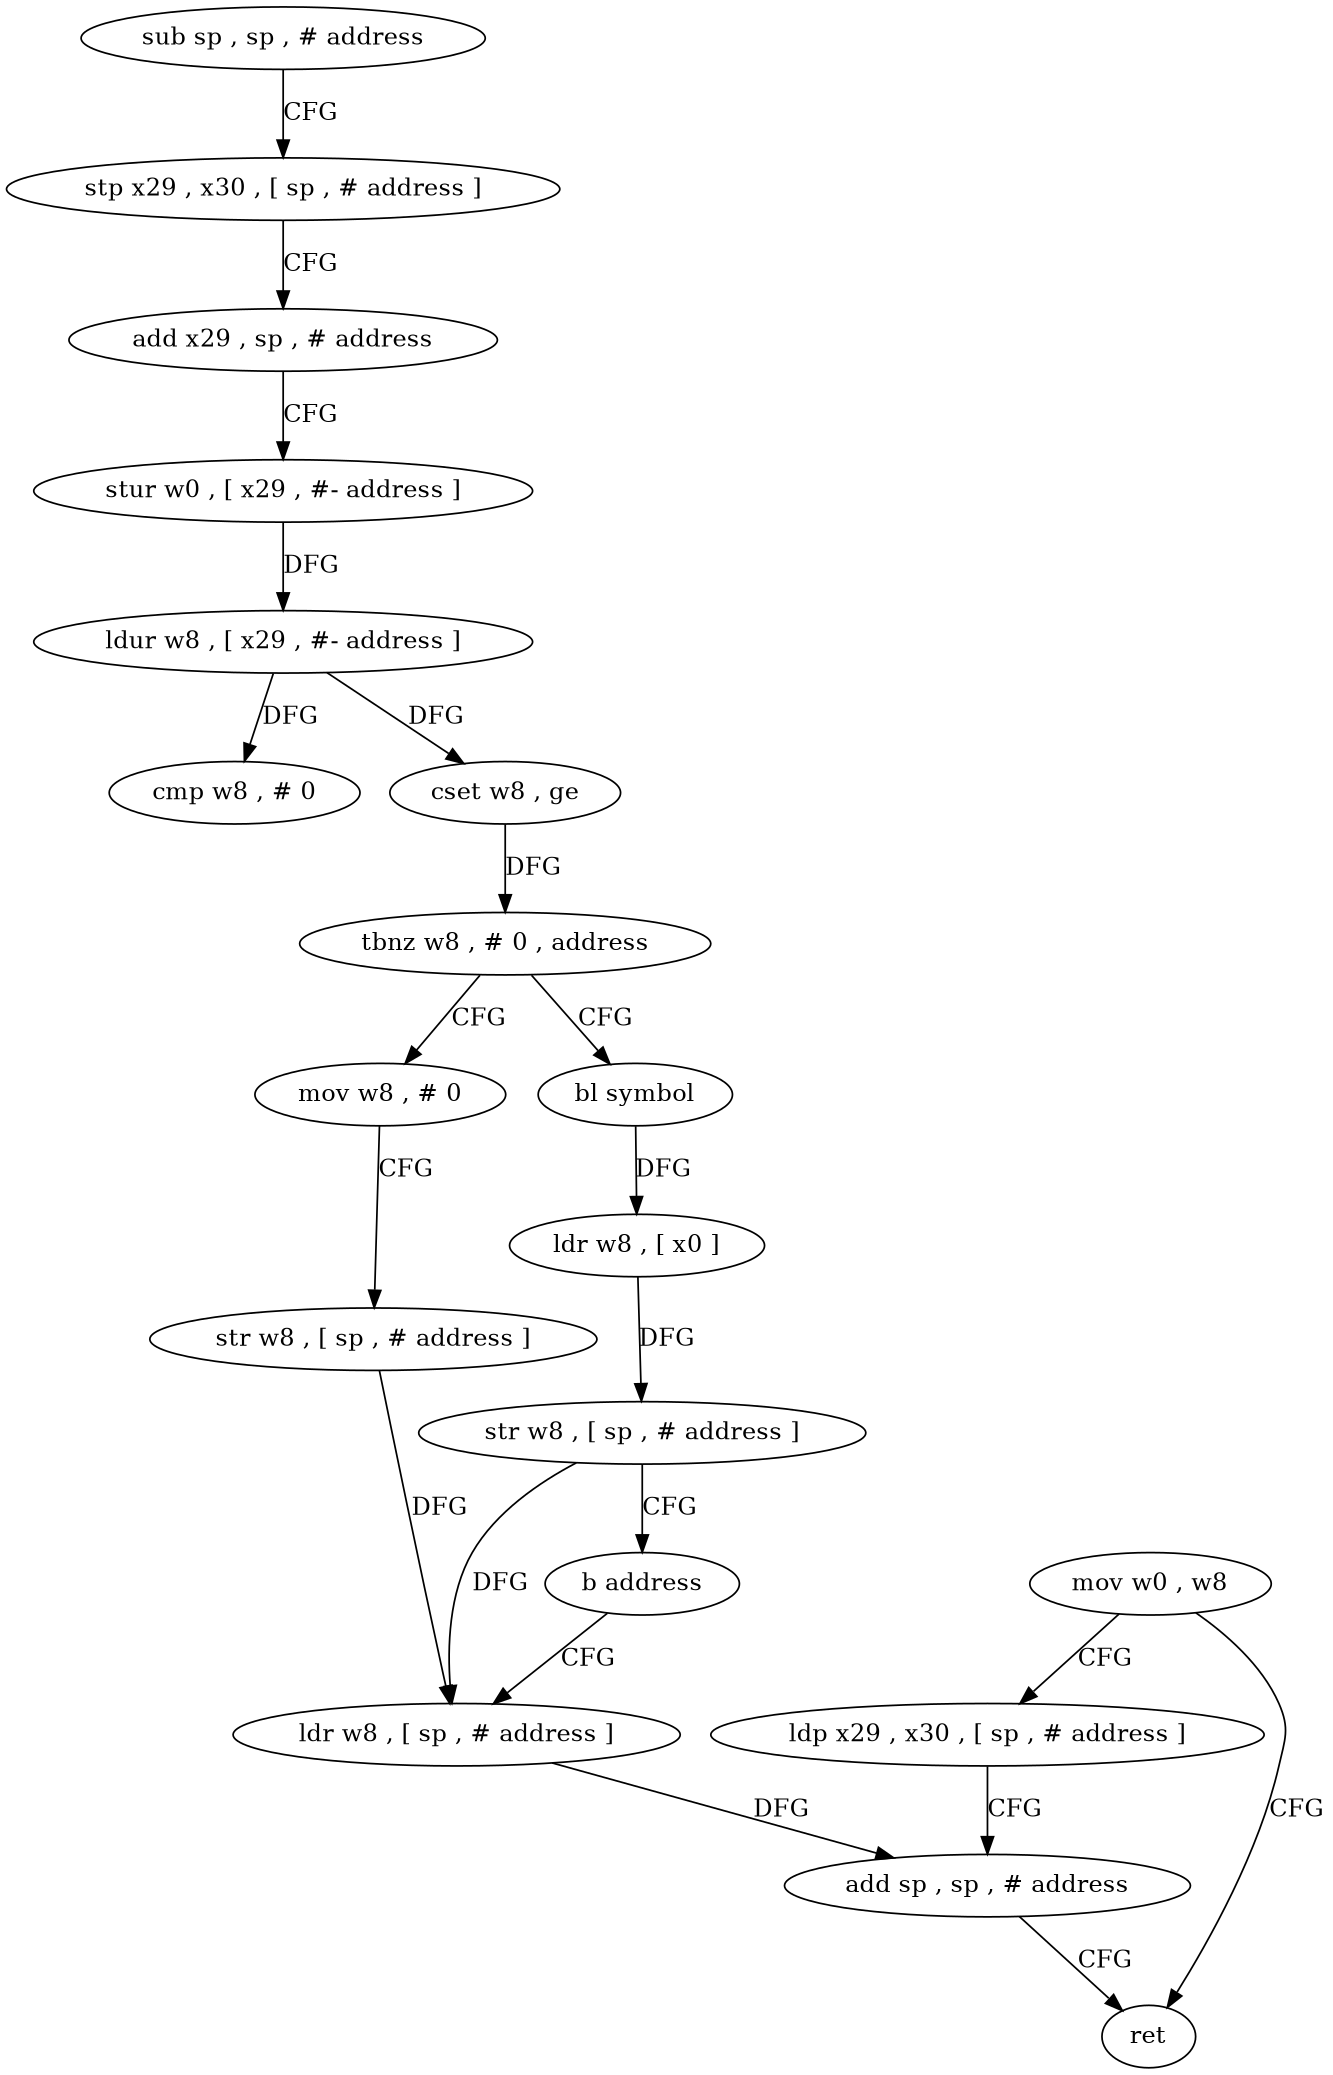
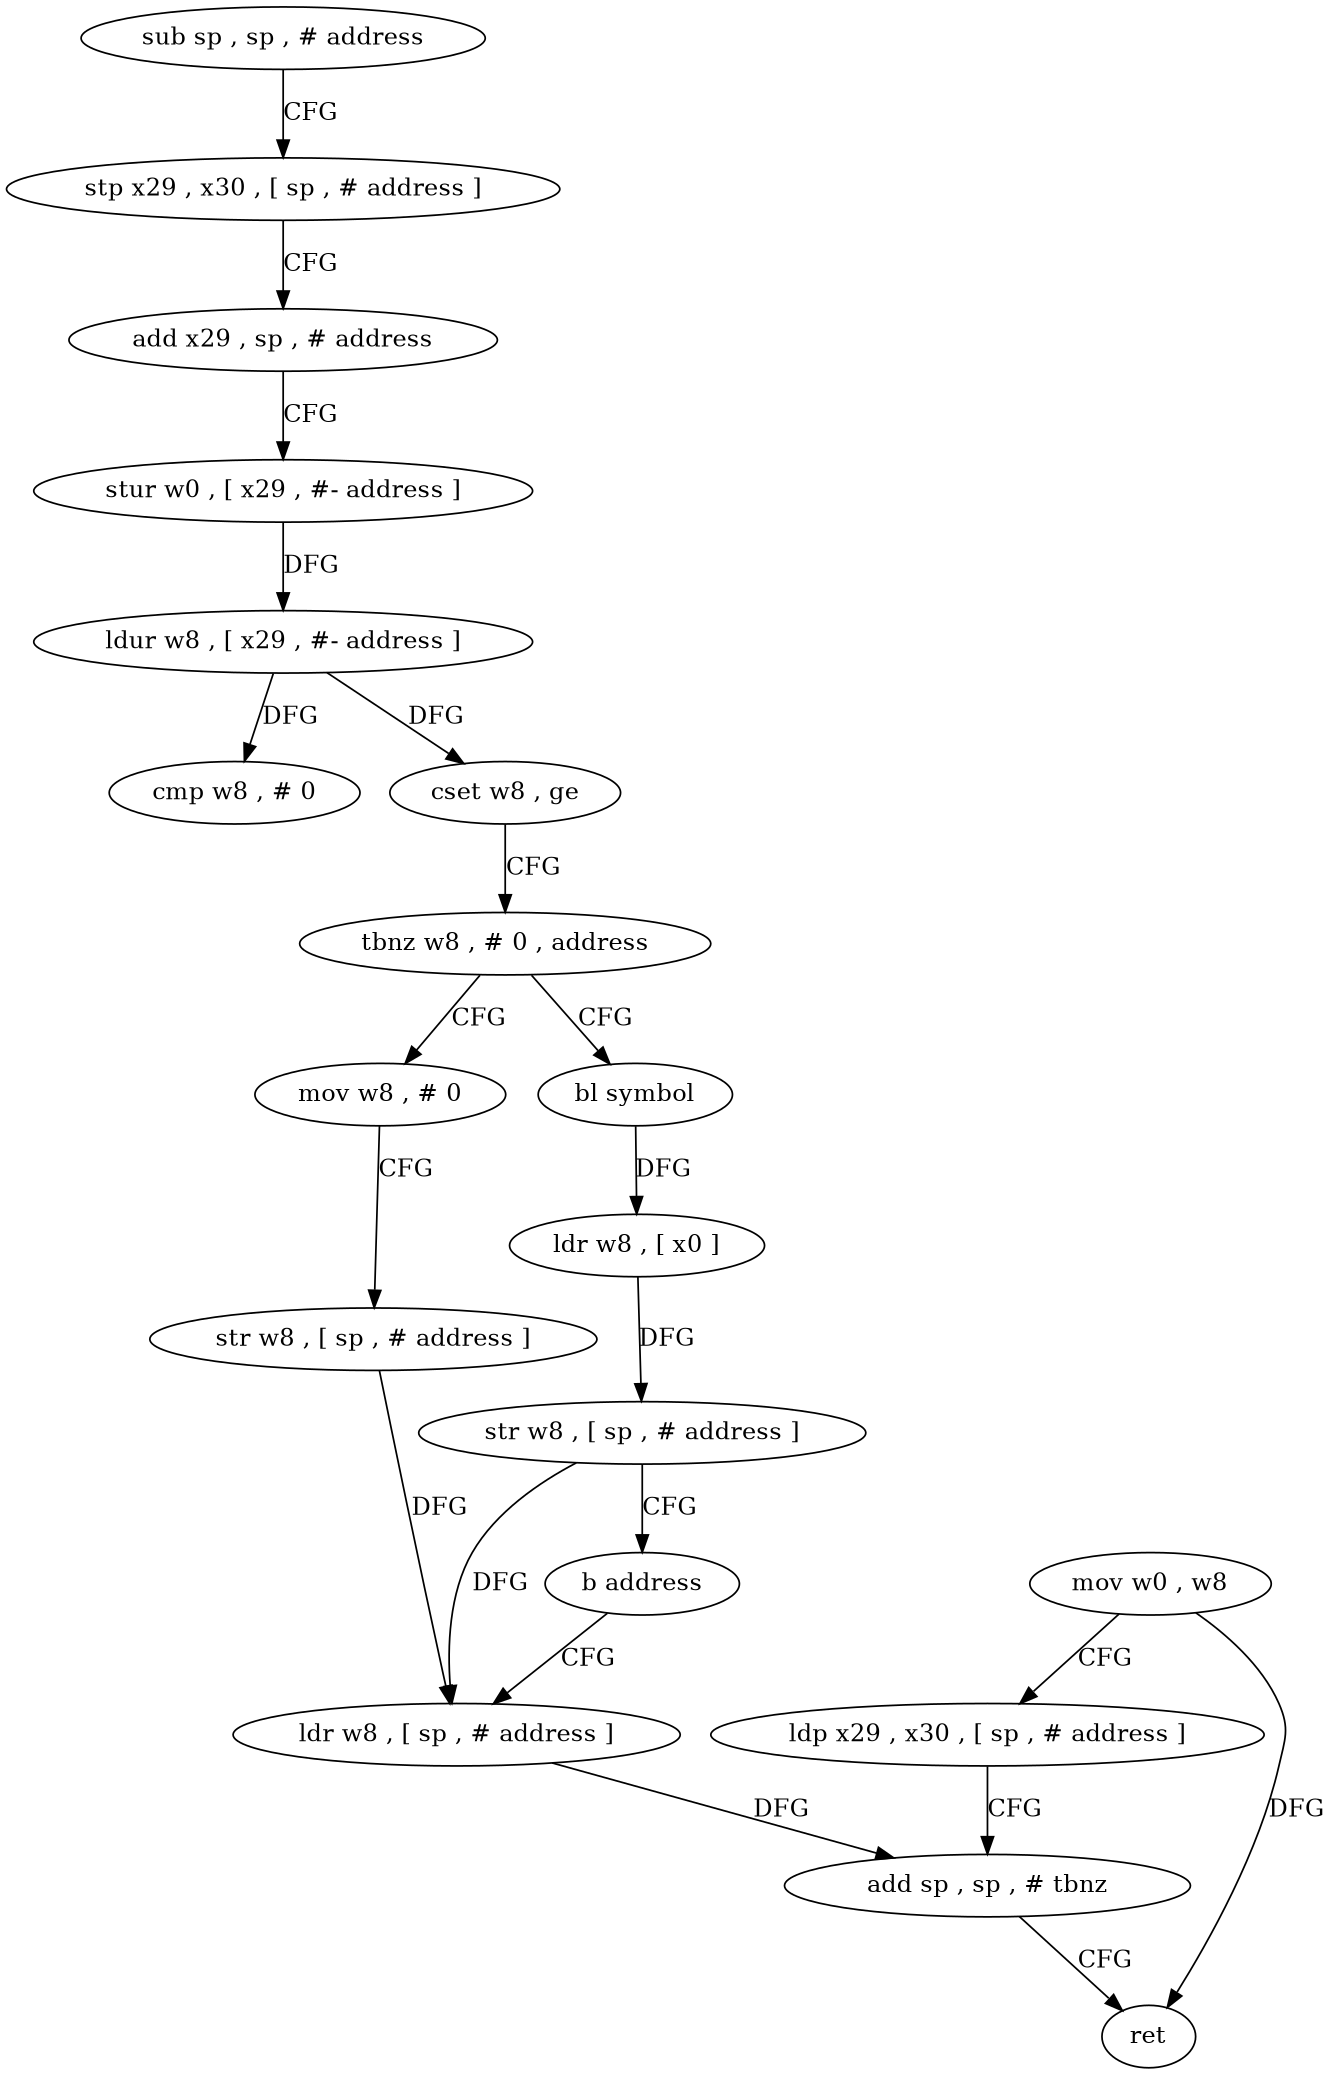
(534, 868) -> (534, 868)
(1297, 1810) -> (1297, 1810)
(987, 1886) -> (987, 1886)
